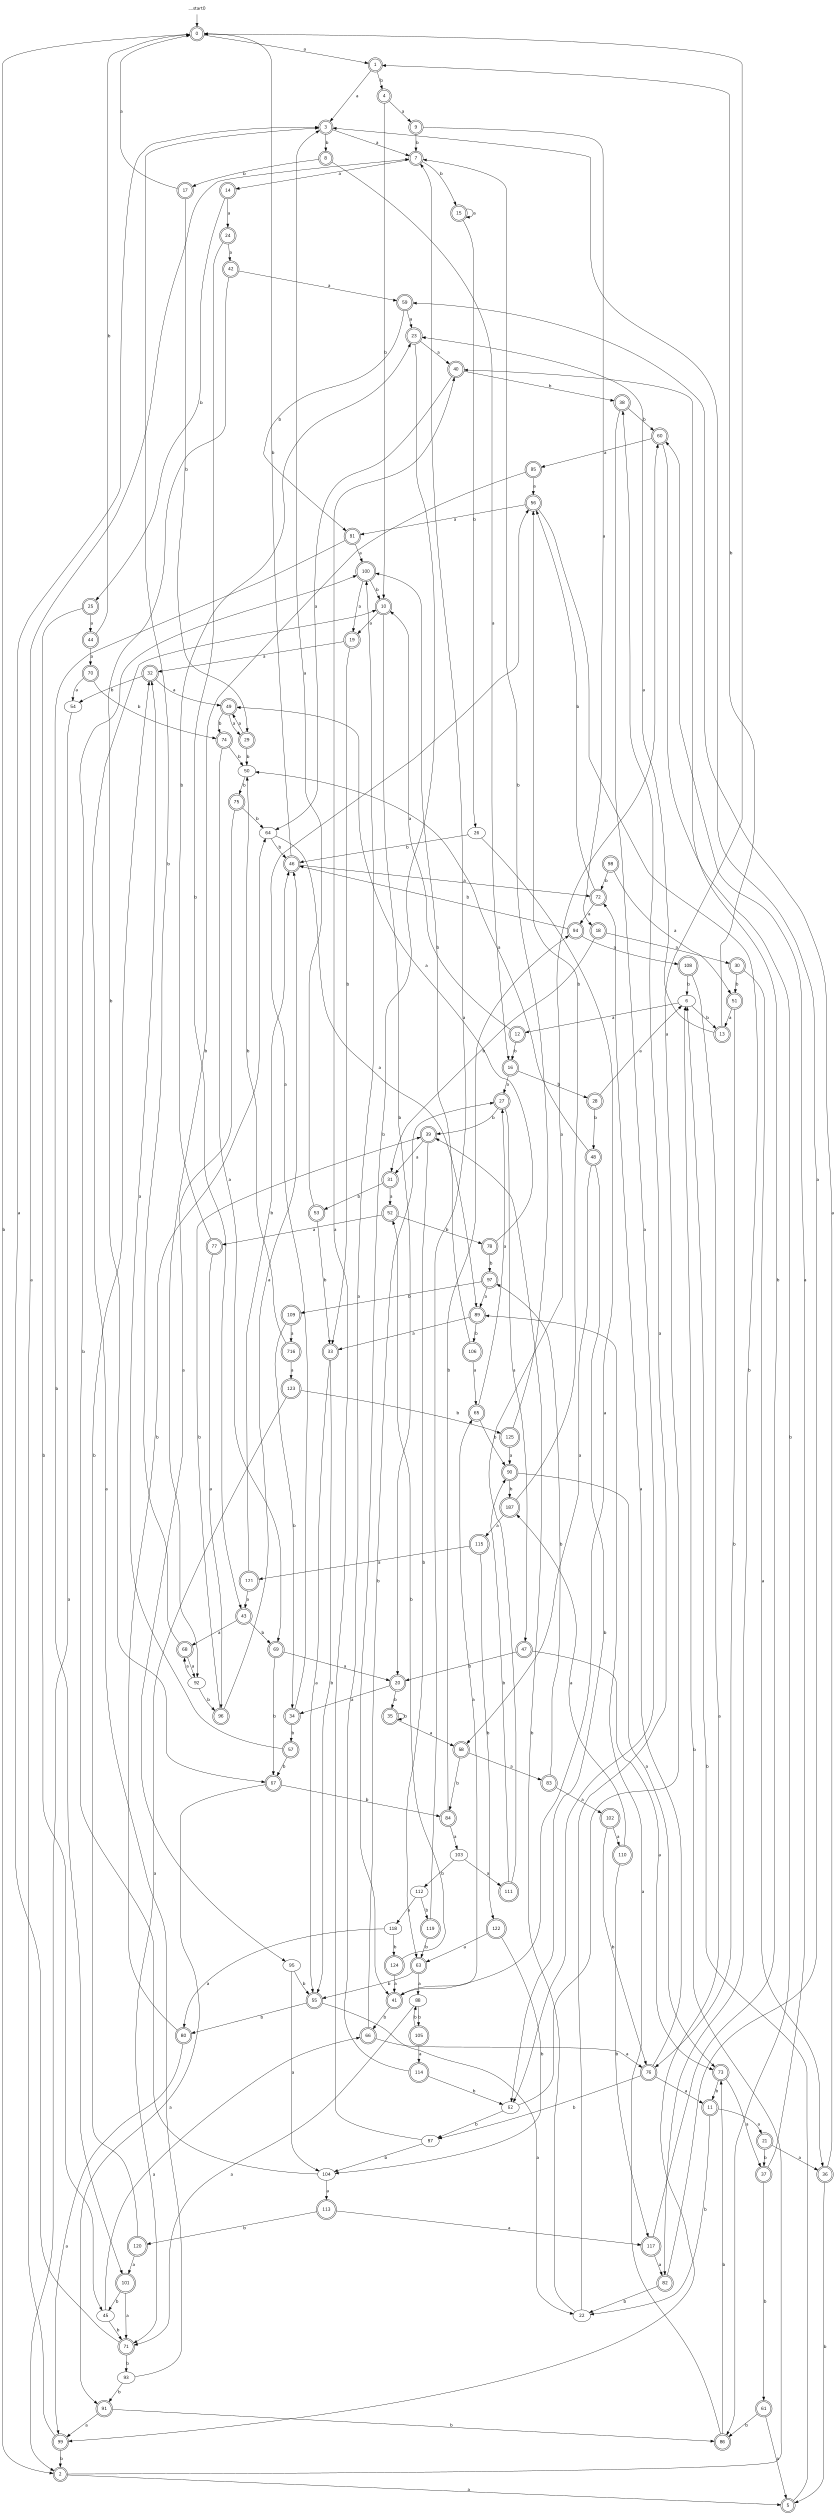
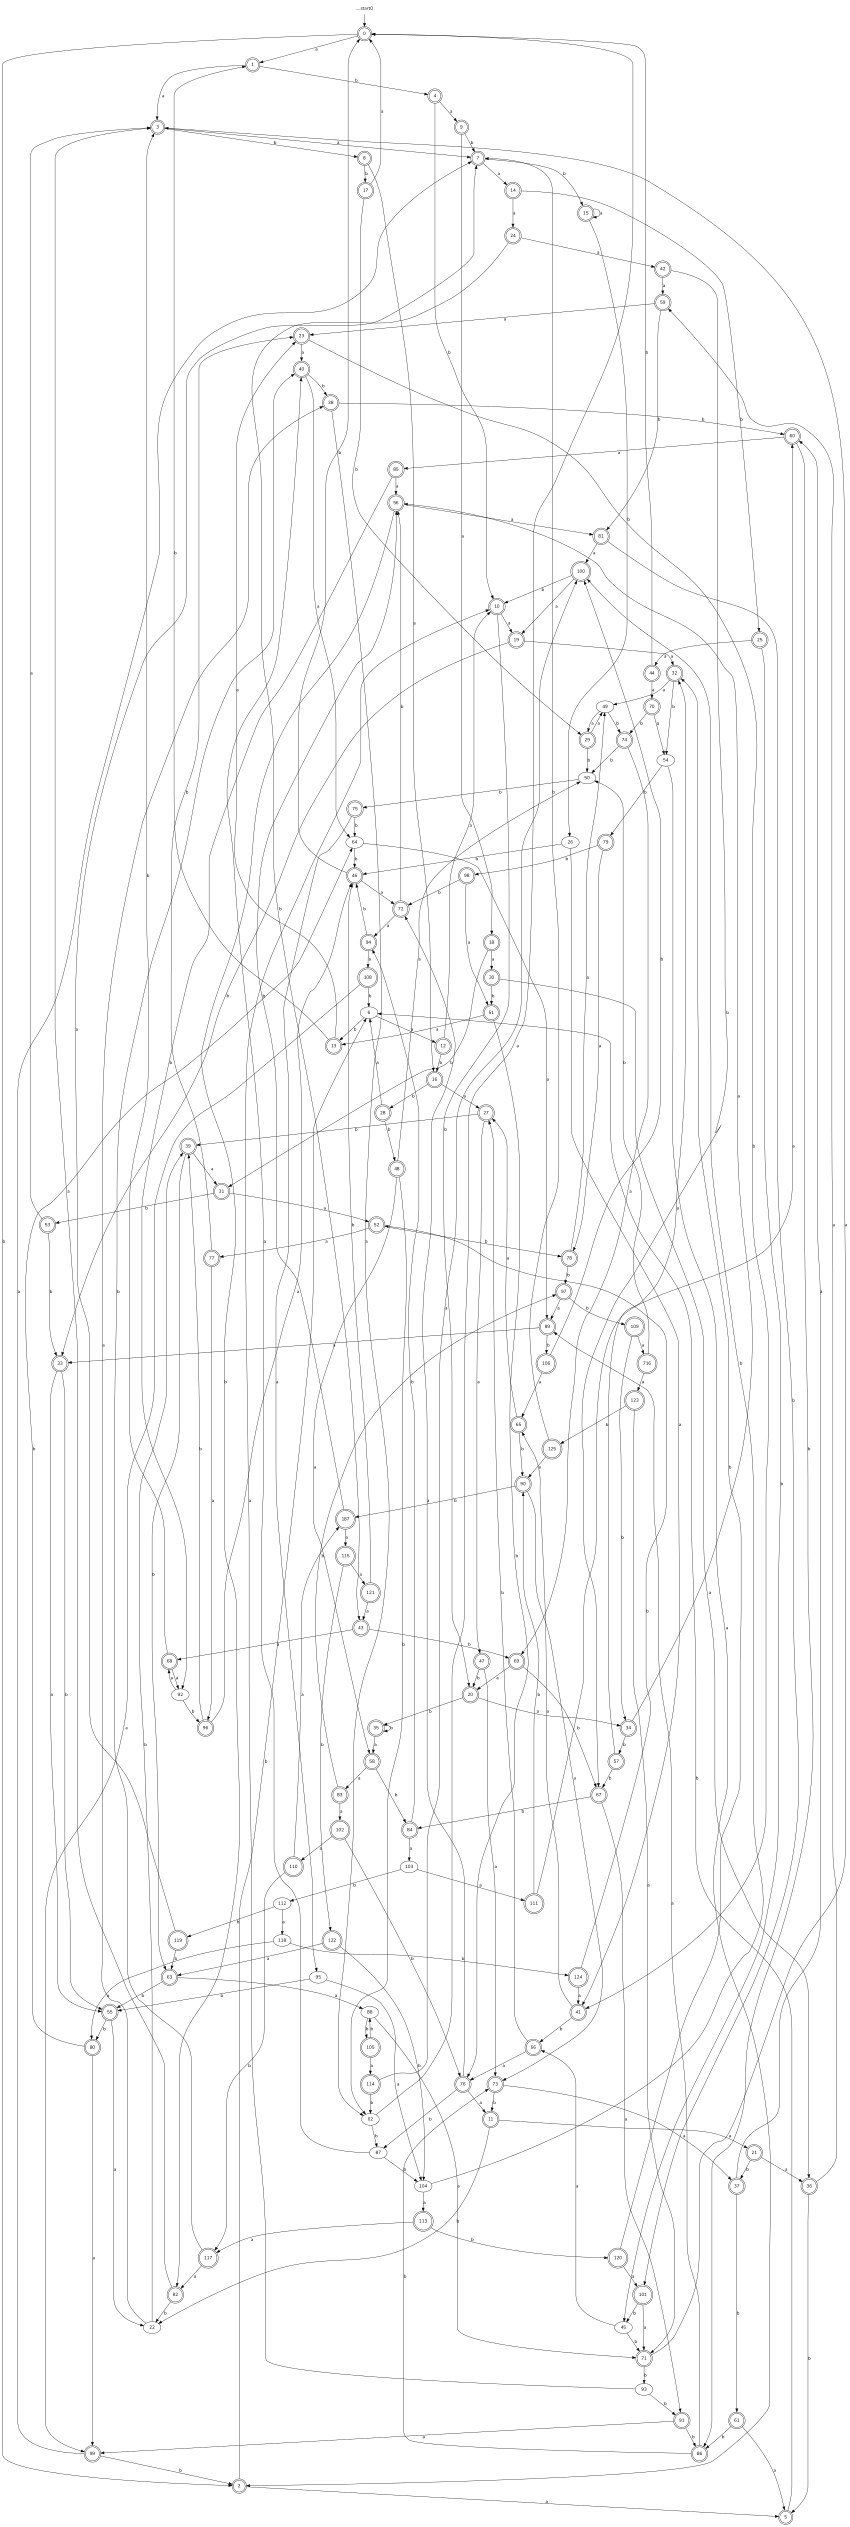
(229, 707) -> (605, 707)
none -> (606, 842)
